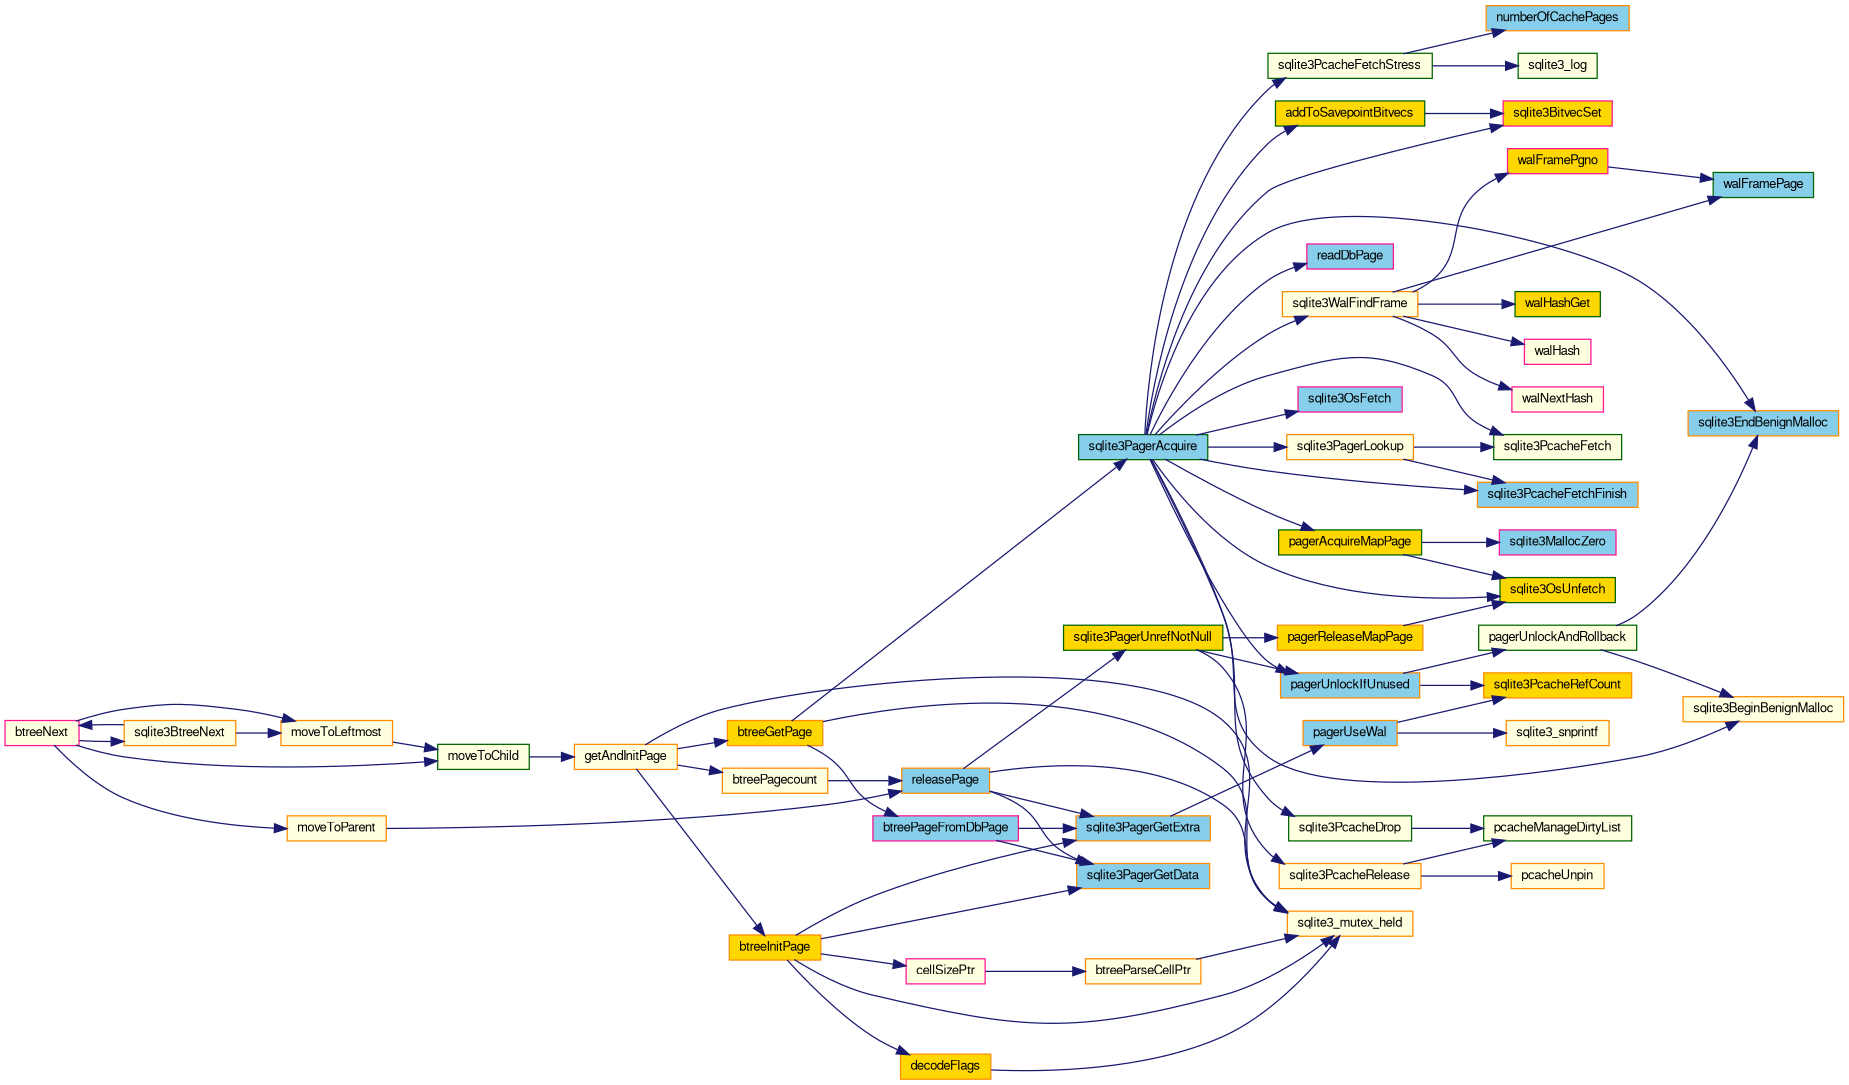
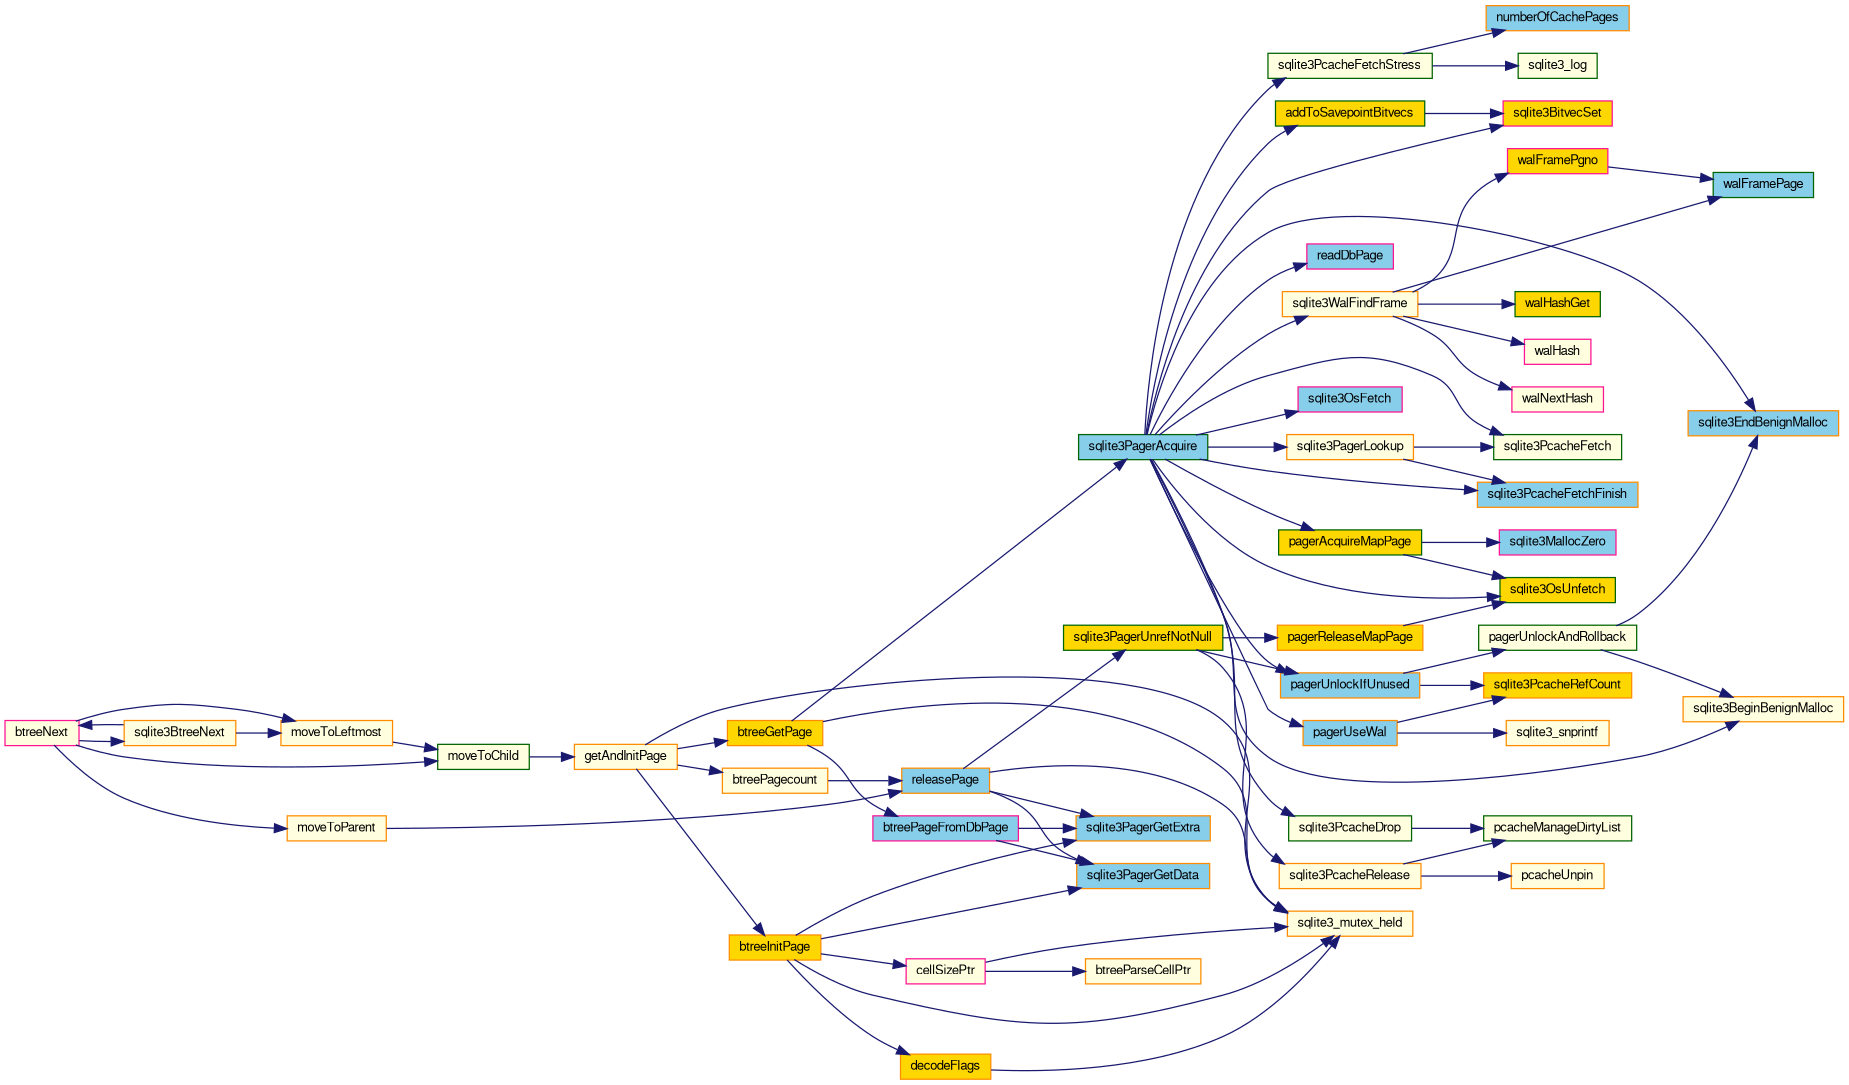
(1230, 788) -> (1240, 651)
(1241, 949) -> (1129, 939)
